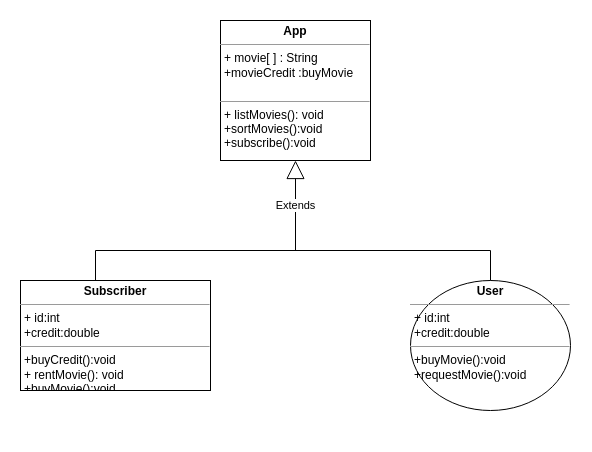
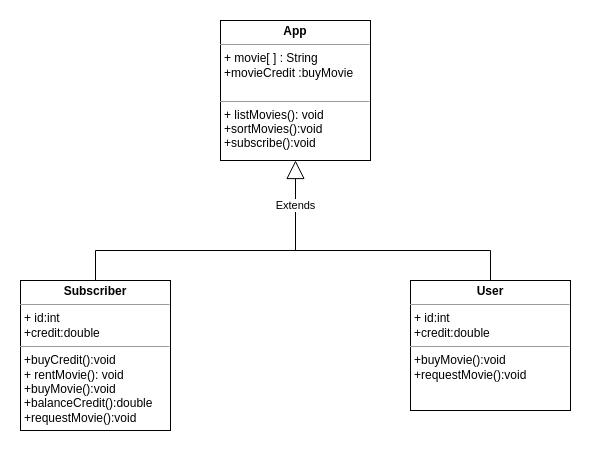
(116, 336) -> (96, 356)
(491, 346) -> (491, 346)
